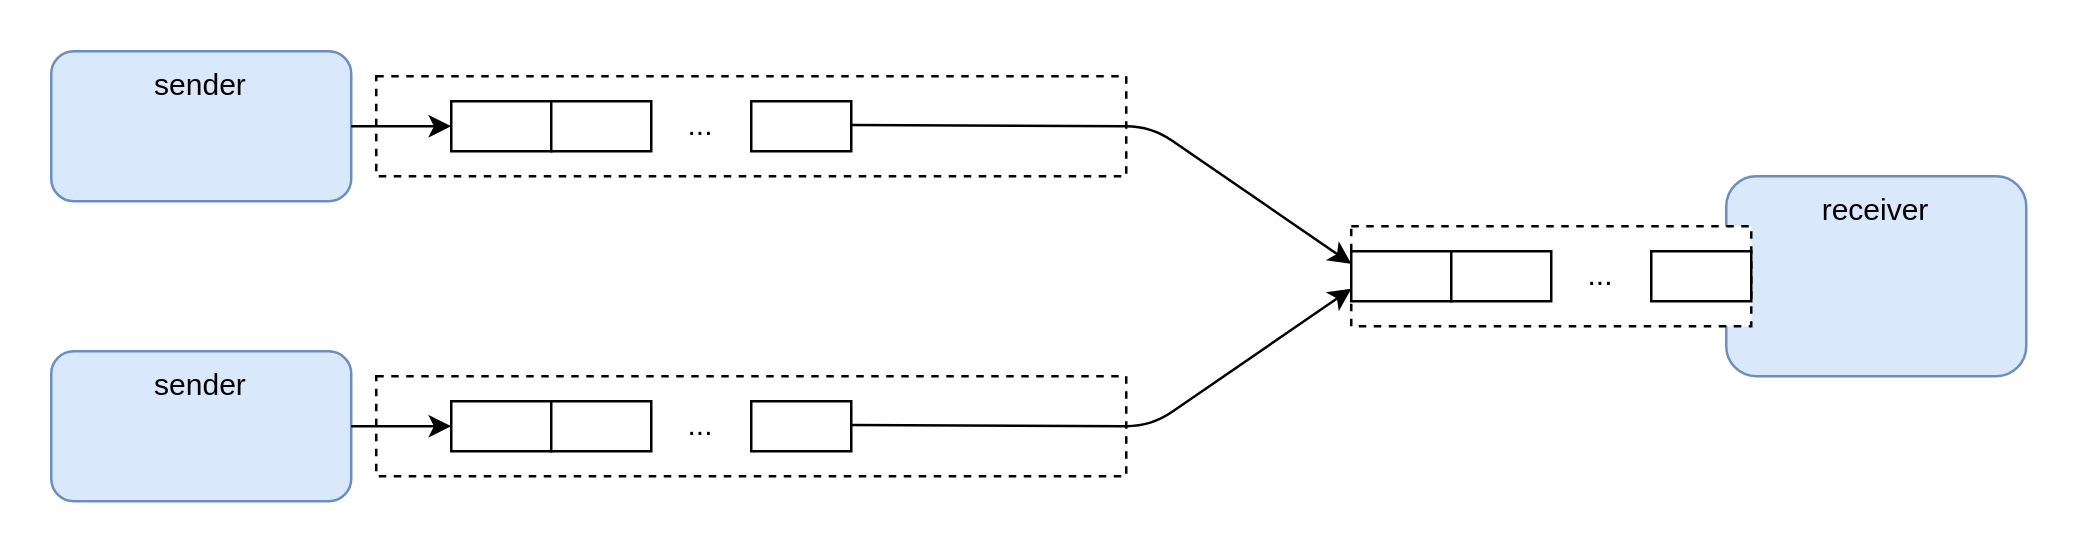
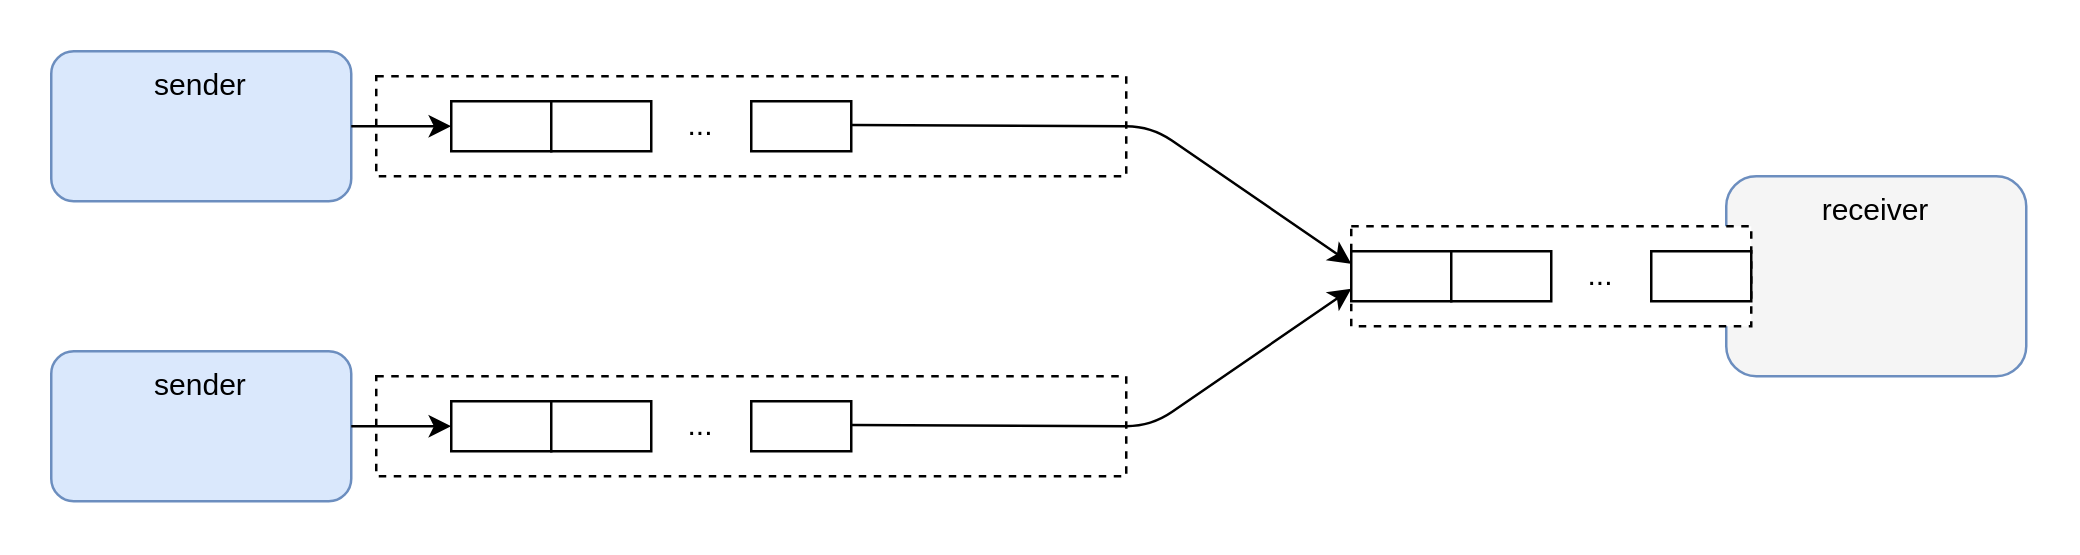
(1876, 276) -> (1876, 276)
